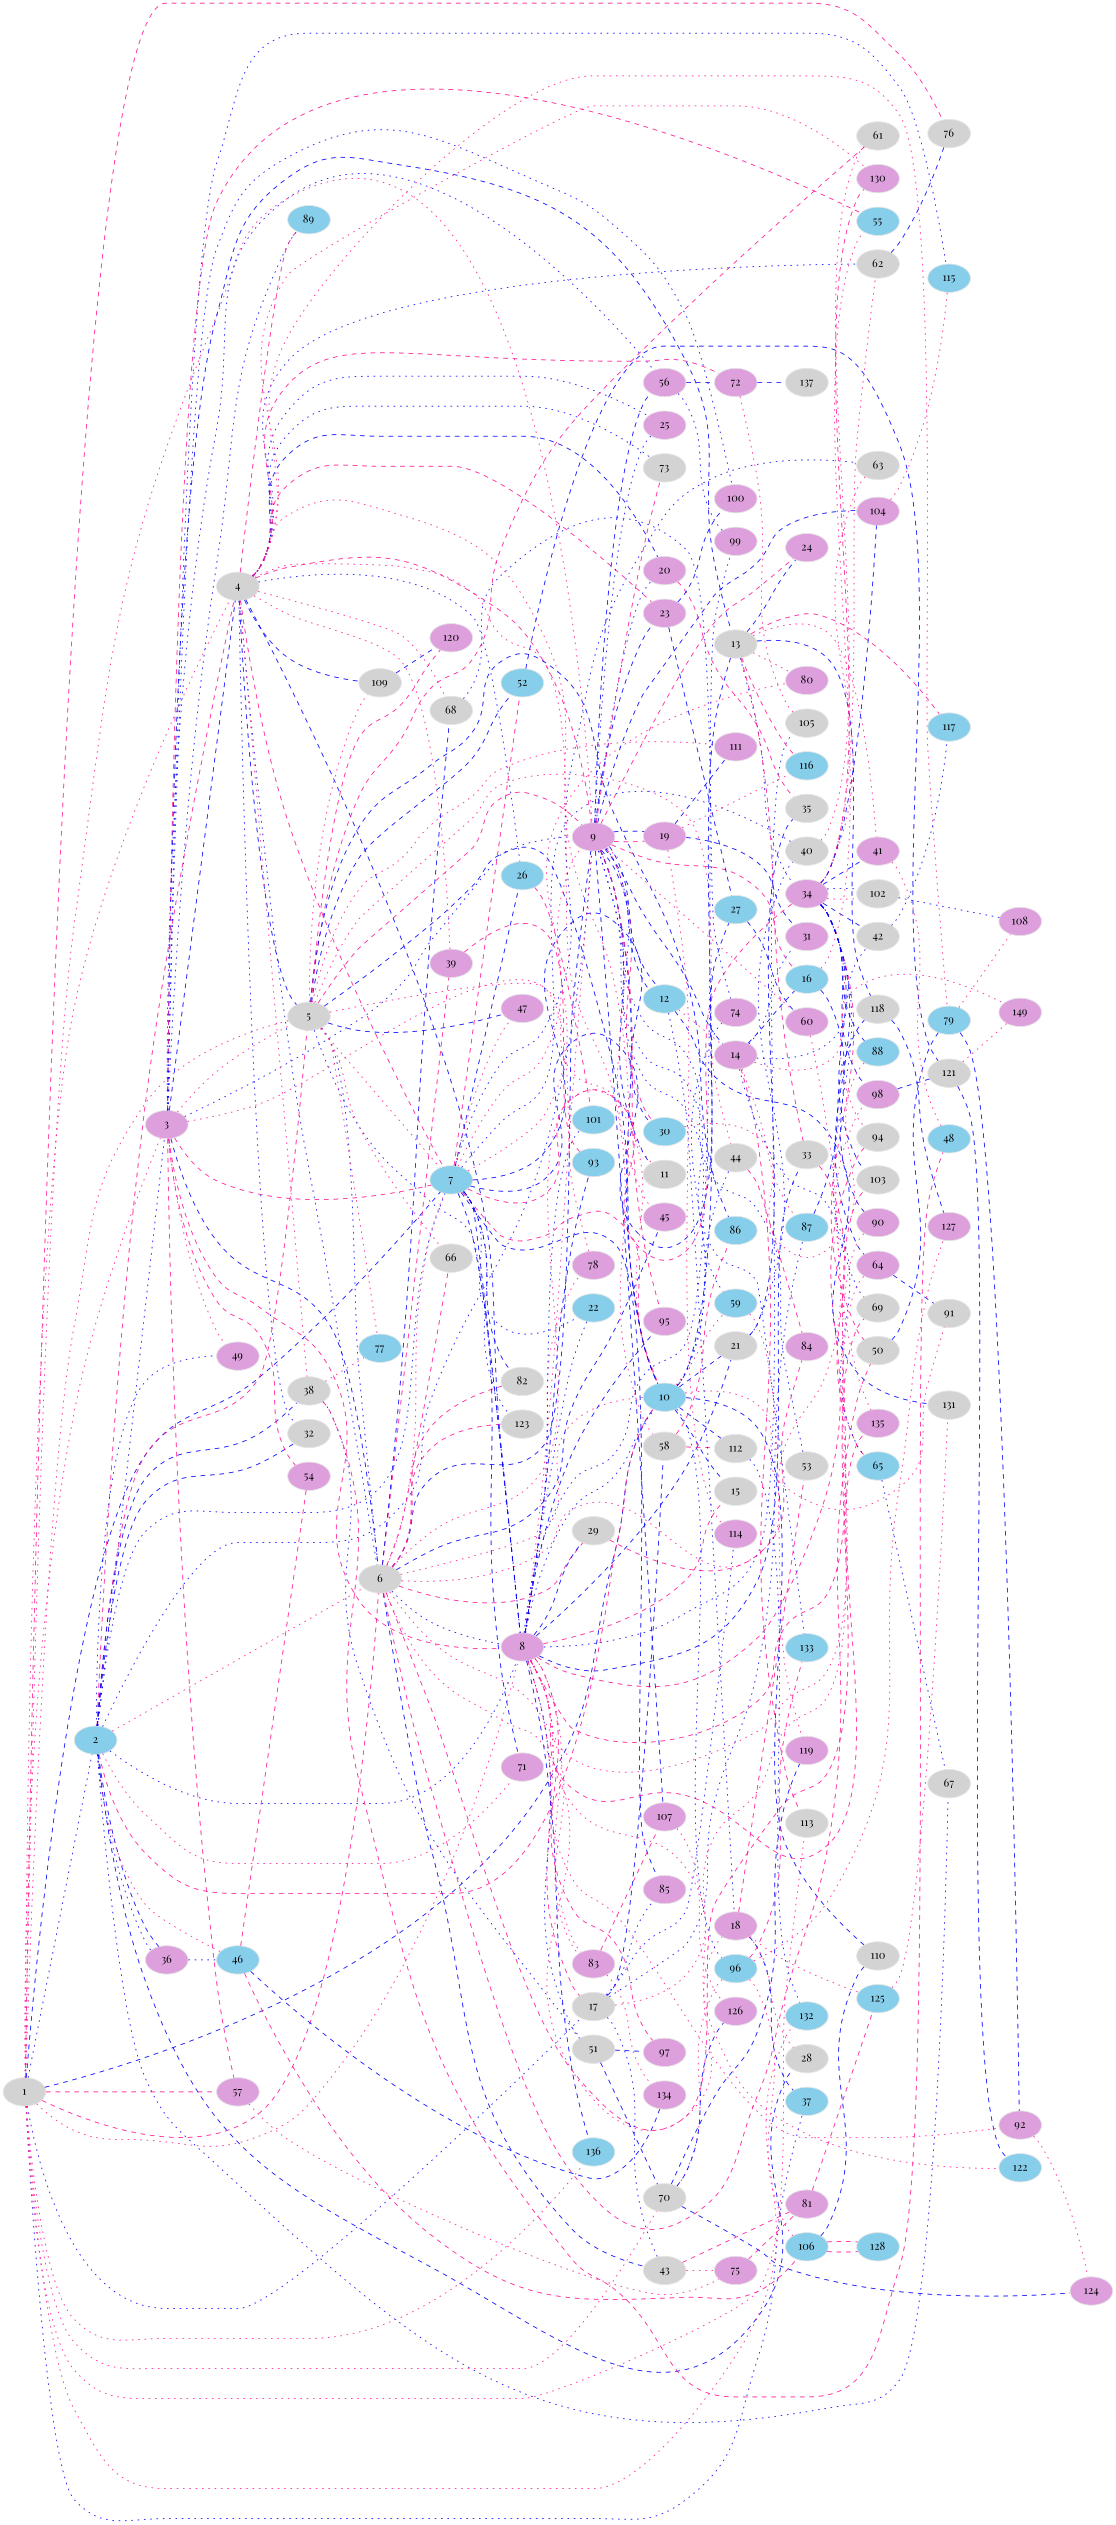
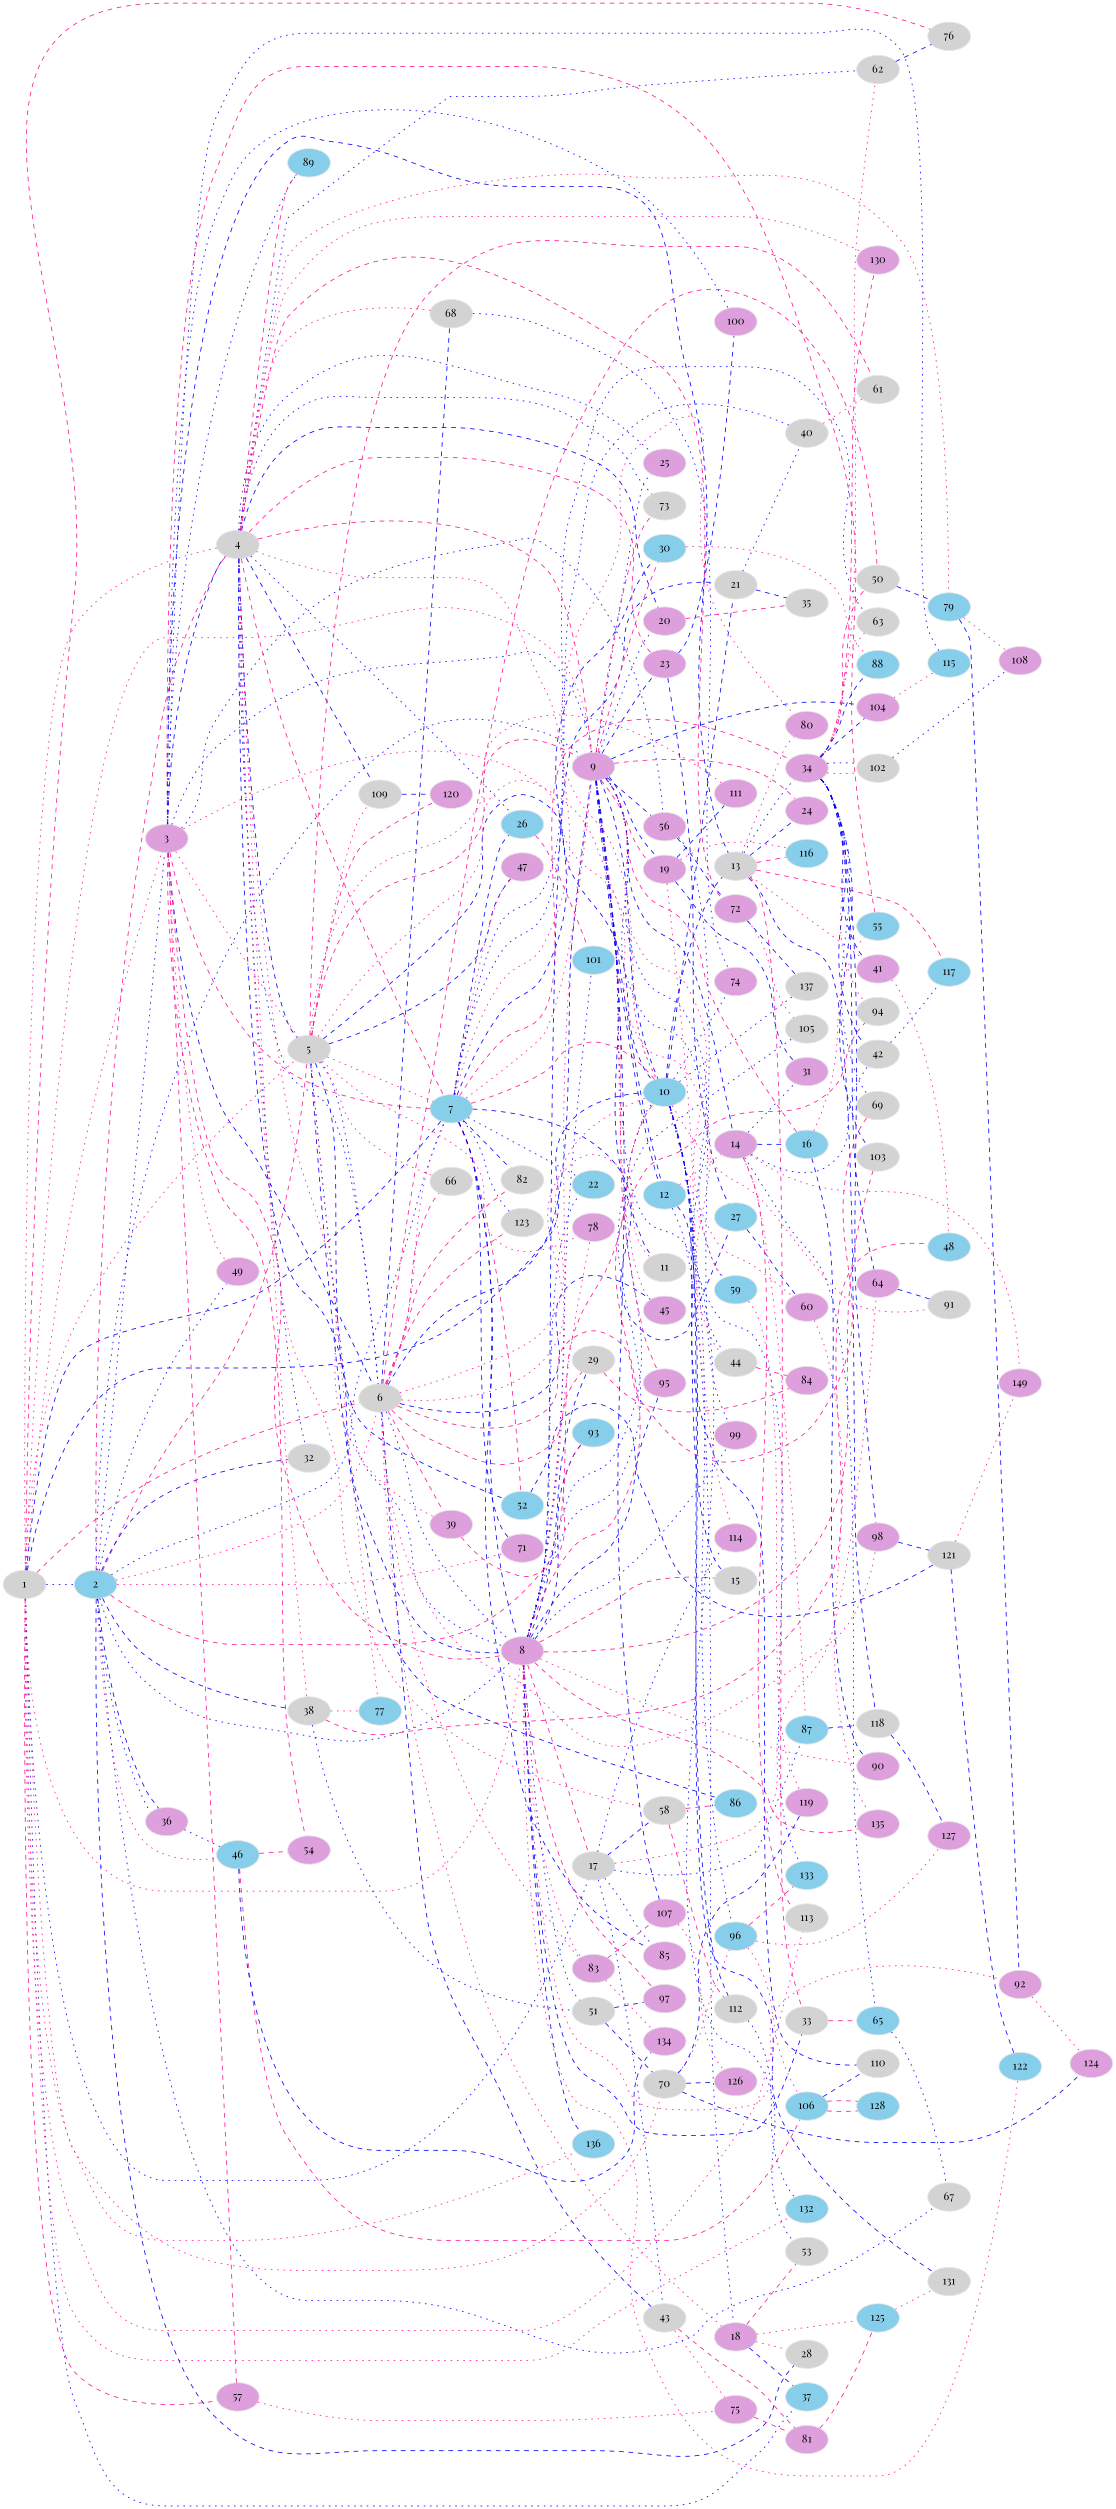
none -> (730, 1043)
